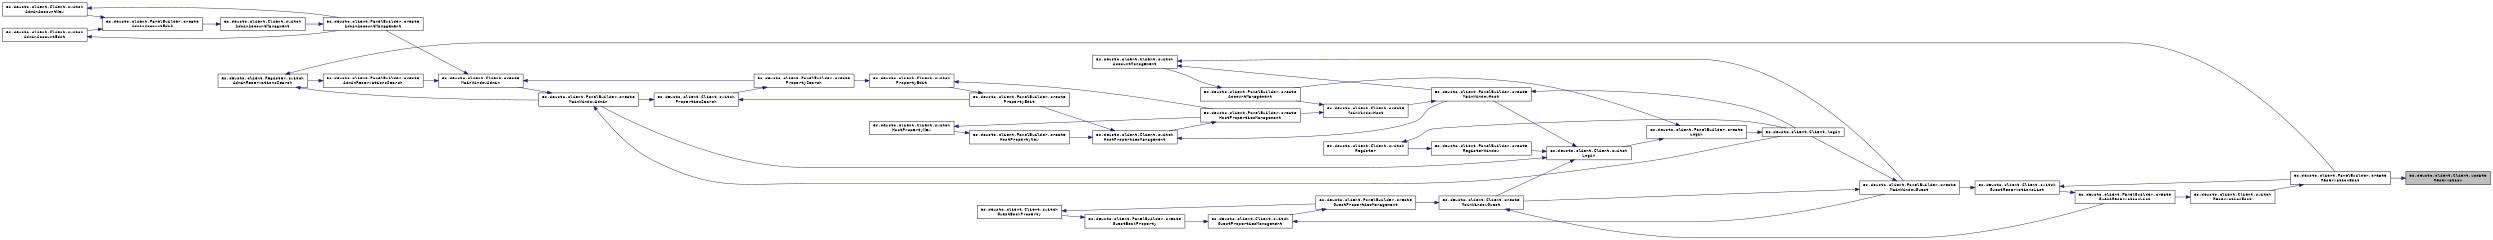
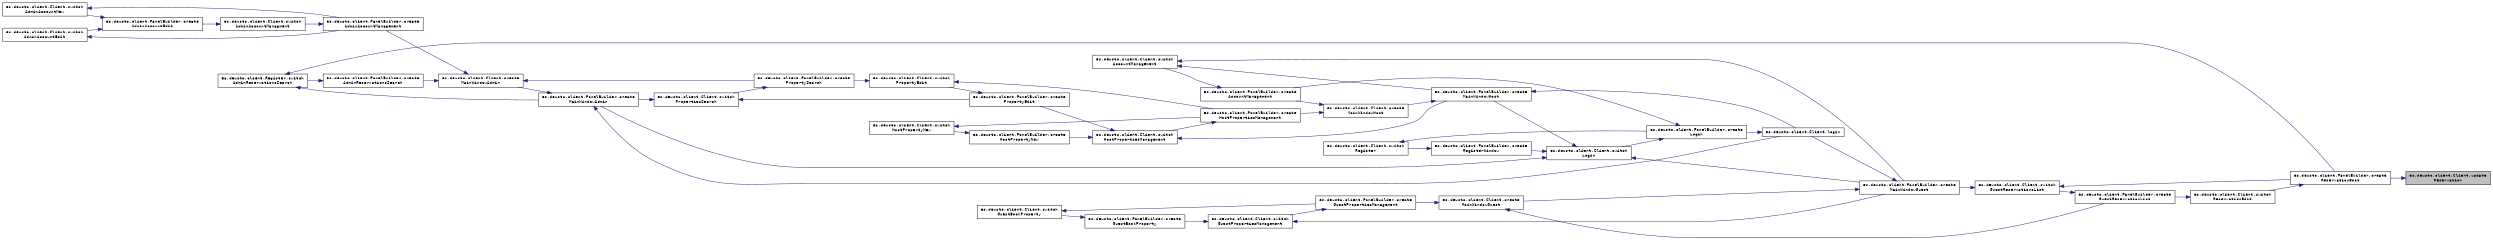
(1595, 121) -> (1525, 132)
(1533, 179) -> (1748, 170)
